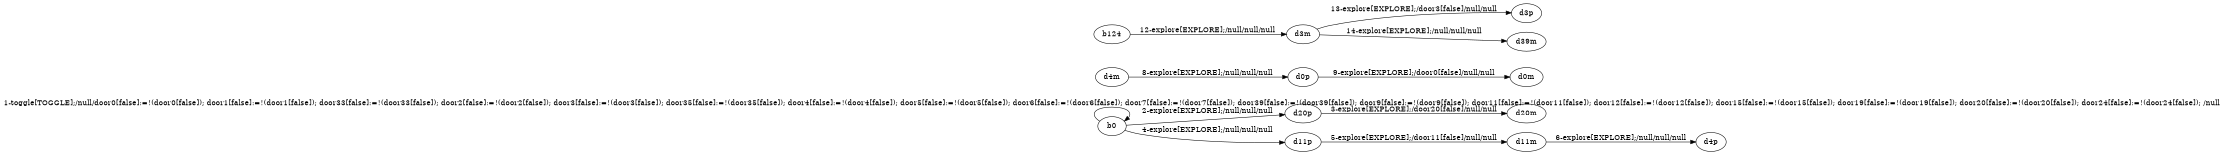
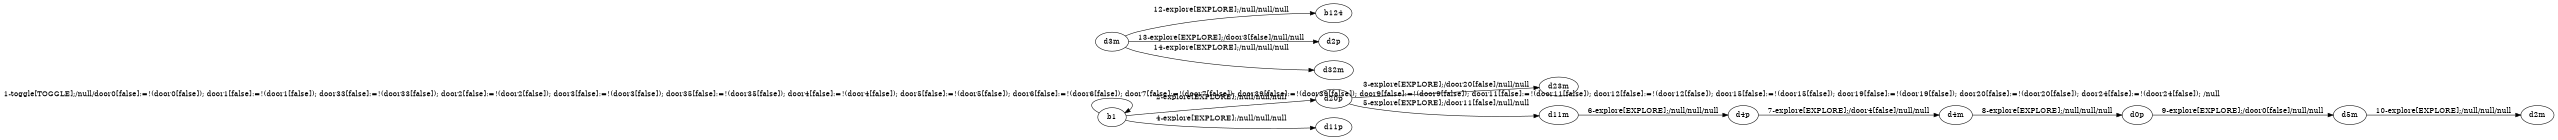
(1527, 13) -> (1334, 42)
(1206, 34) -> (1217, 19)
(1527, 42) -> (1334, 70)
(1527, 77) -> (2350, 115)
(1527, 113) -> (1559, 87)
none -> (1846, 115)
none -> (2537, 115)
(1112, 126) -> (1112, 117)
(1411, 142) -> (1441, 115)
